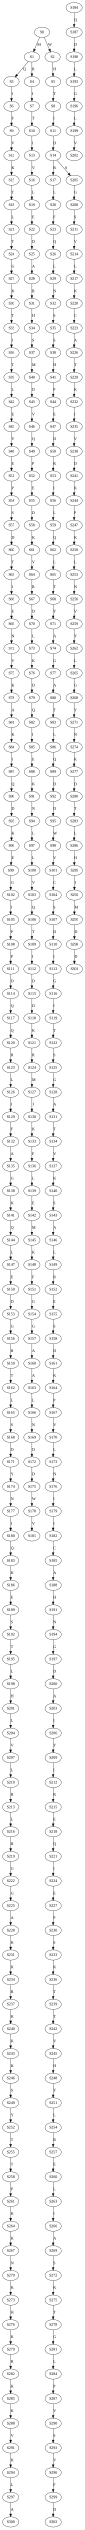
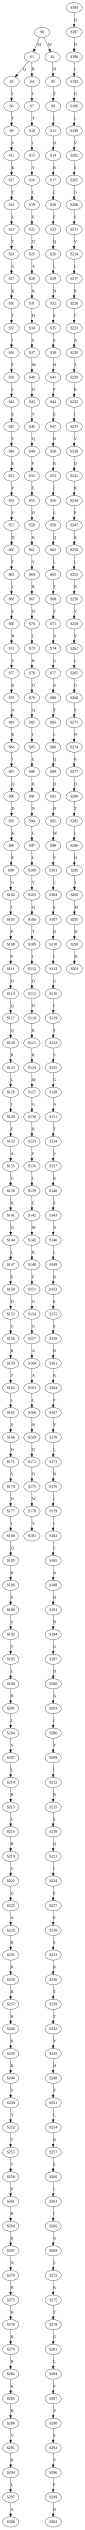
(63, 167) -> (74, 166)
(33, 1105) -> (33, 1105)
